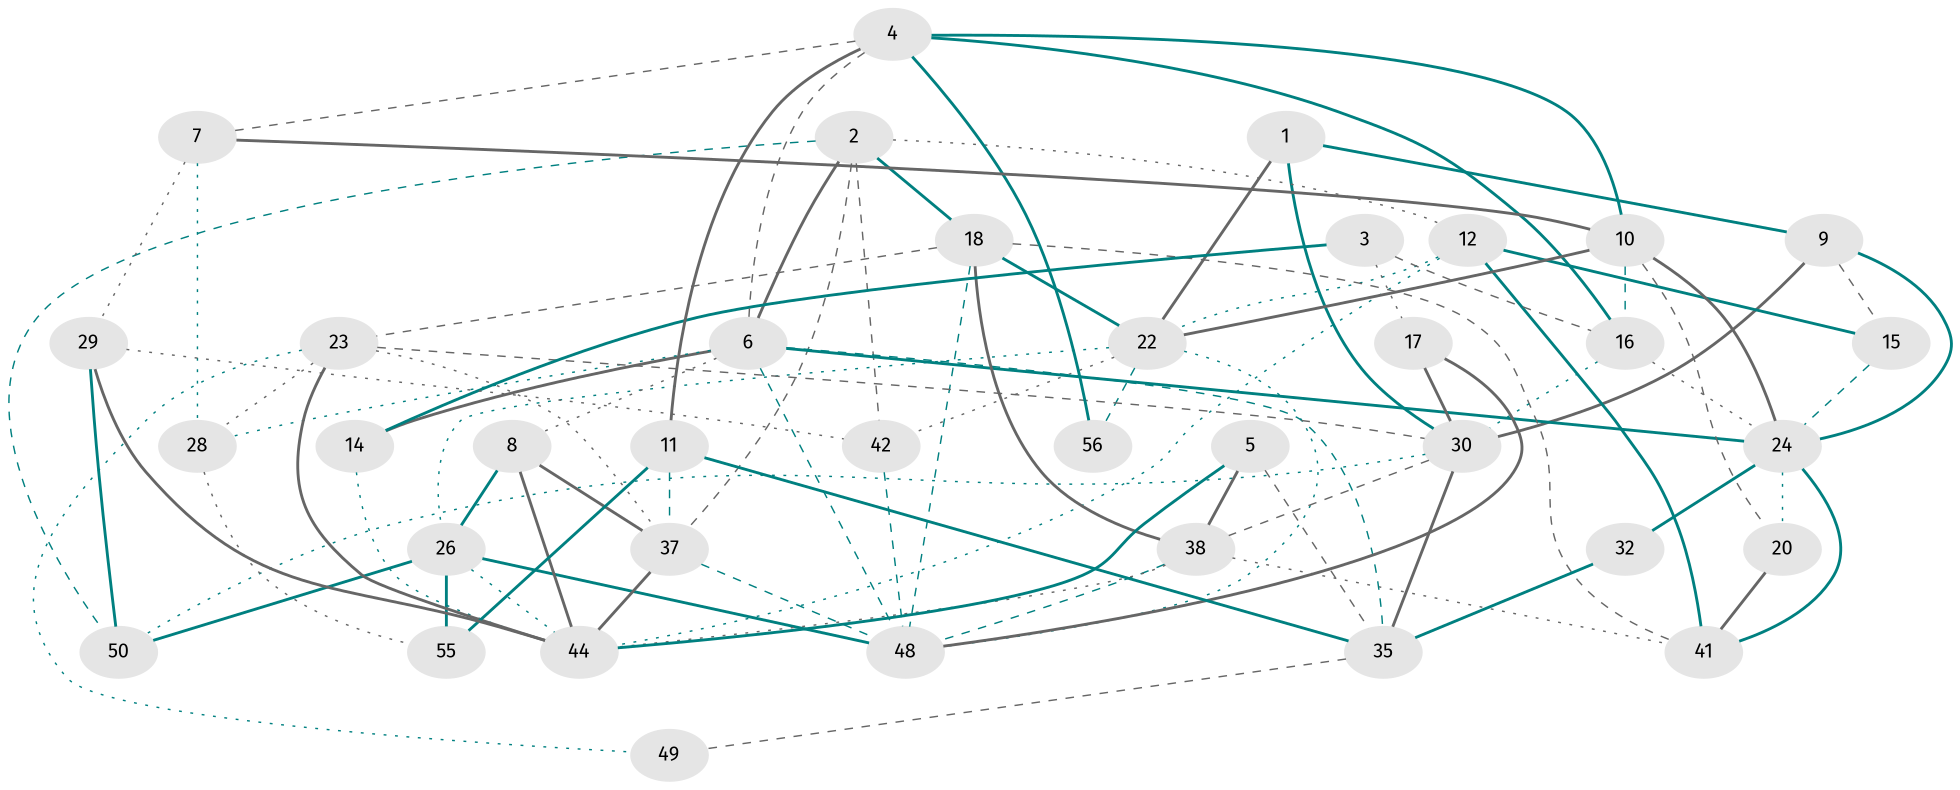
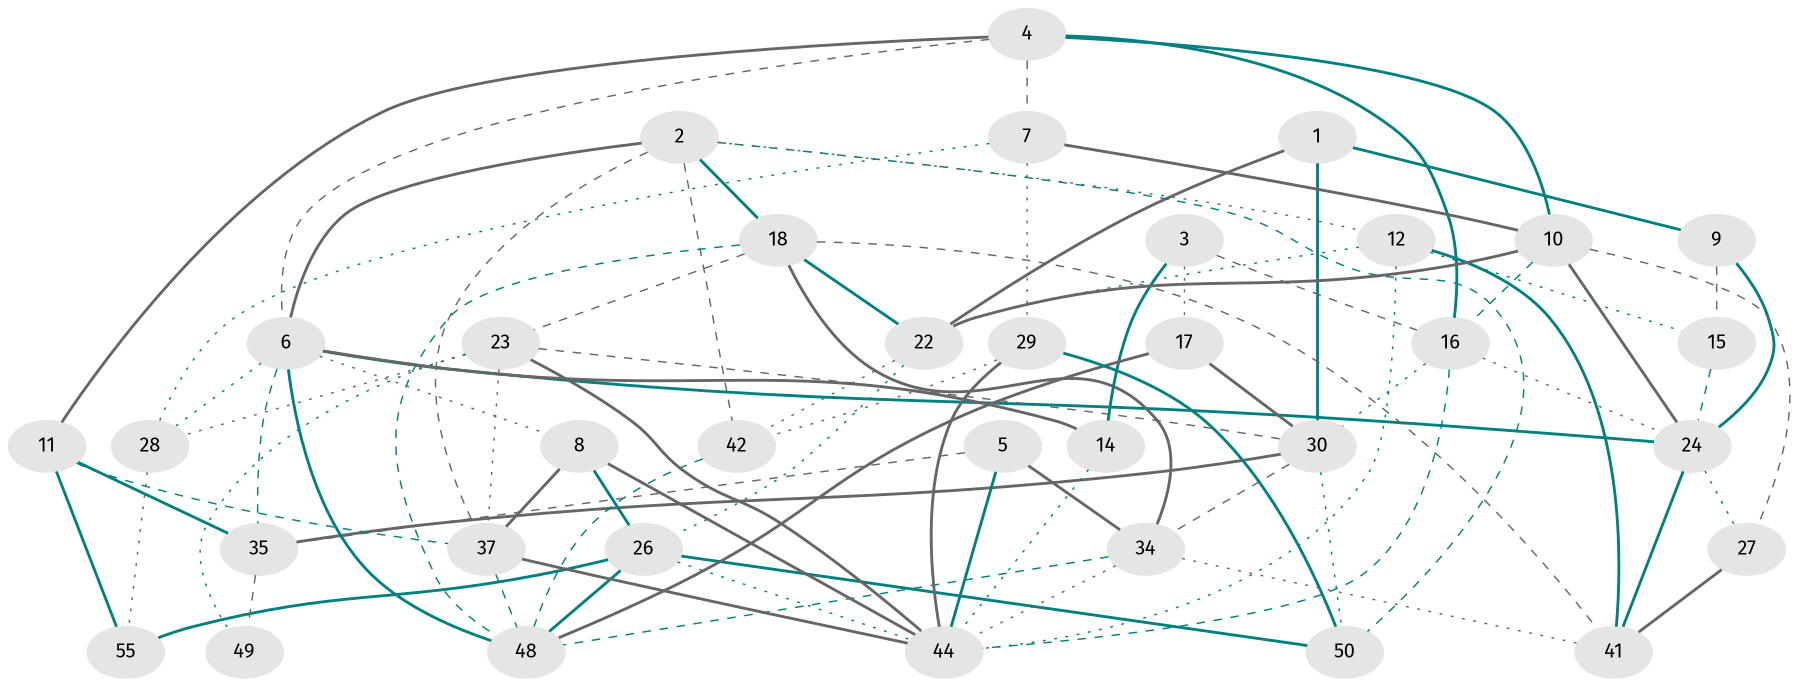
(1679, 292) -> (1556, 292)
(1658, 379) -> none
(1093, 446) -> none
(830, 504) -> (349, 548)
(1196, 549) -> (1146, 549)
(1625, 549) -> none
(1782, 549) -> (1747, 549)
(1251, 572) -> none
none -> (1288, 605)
